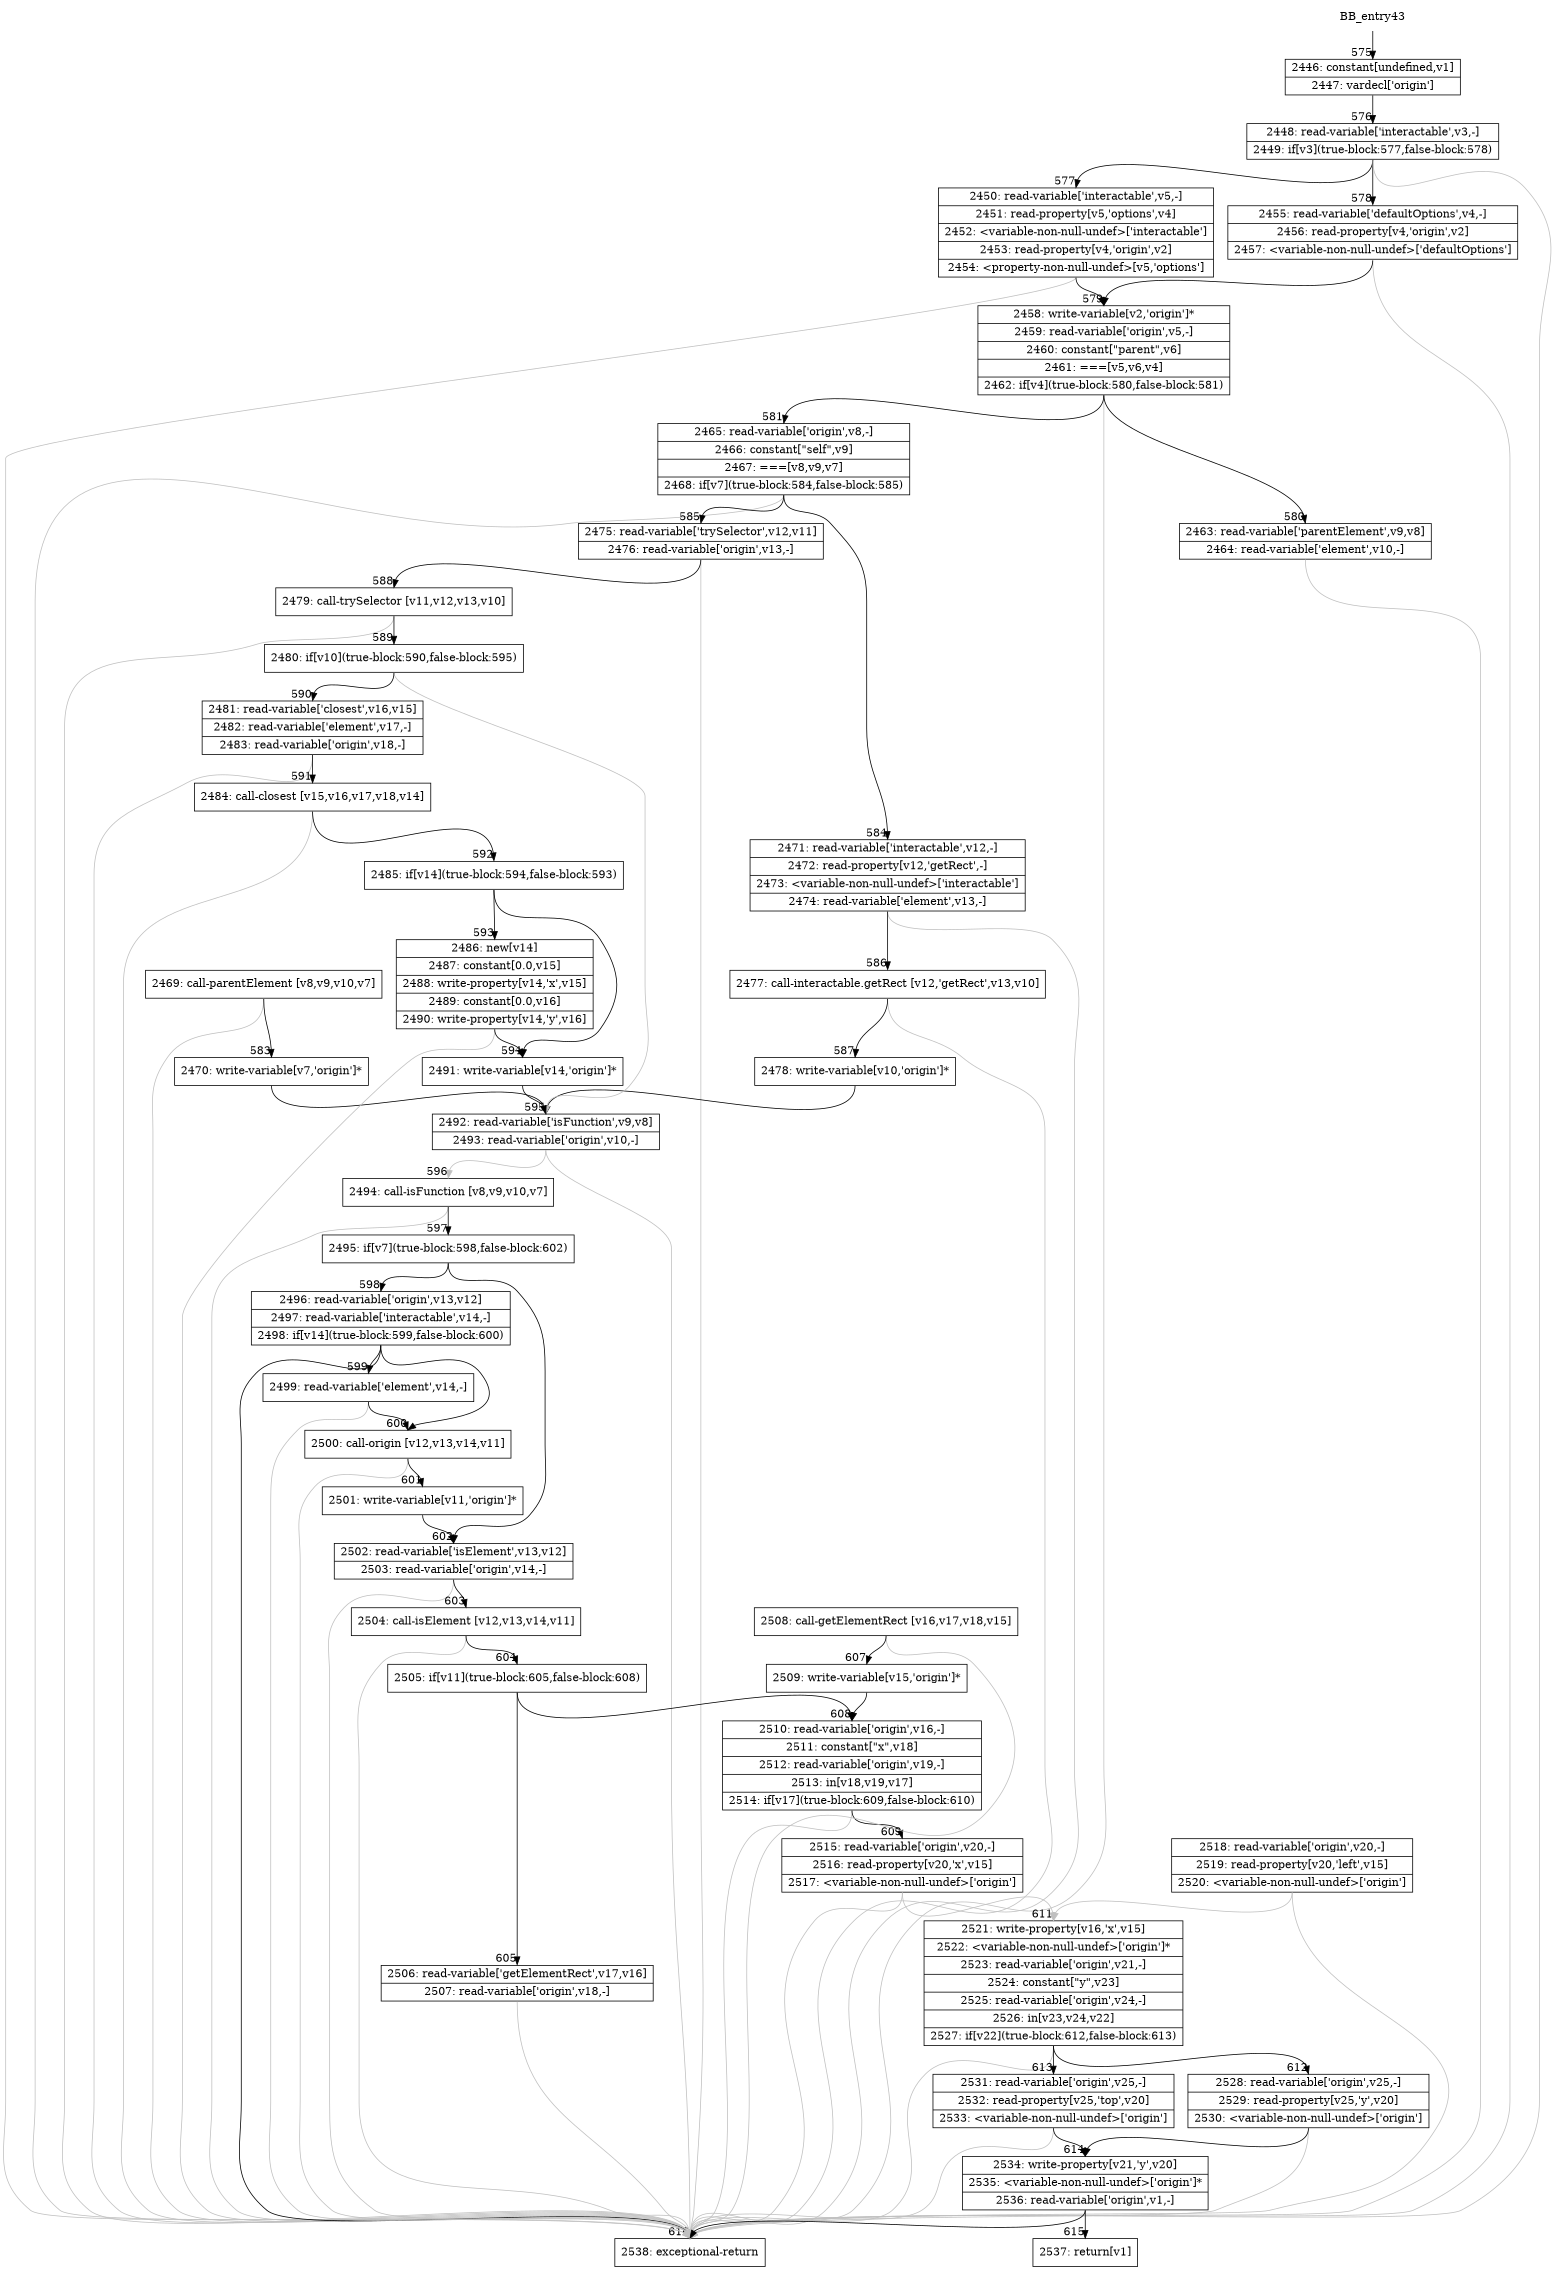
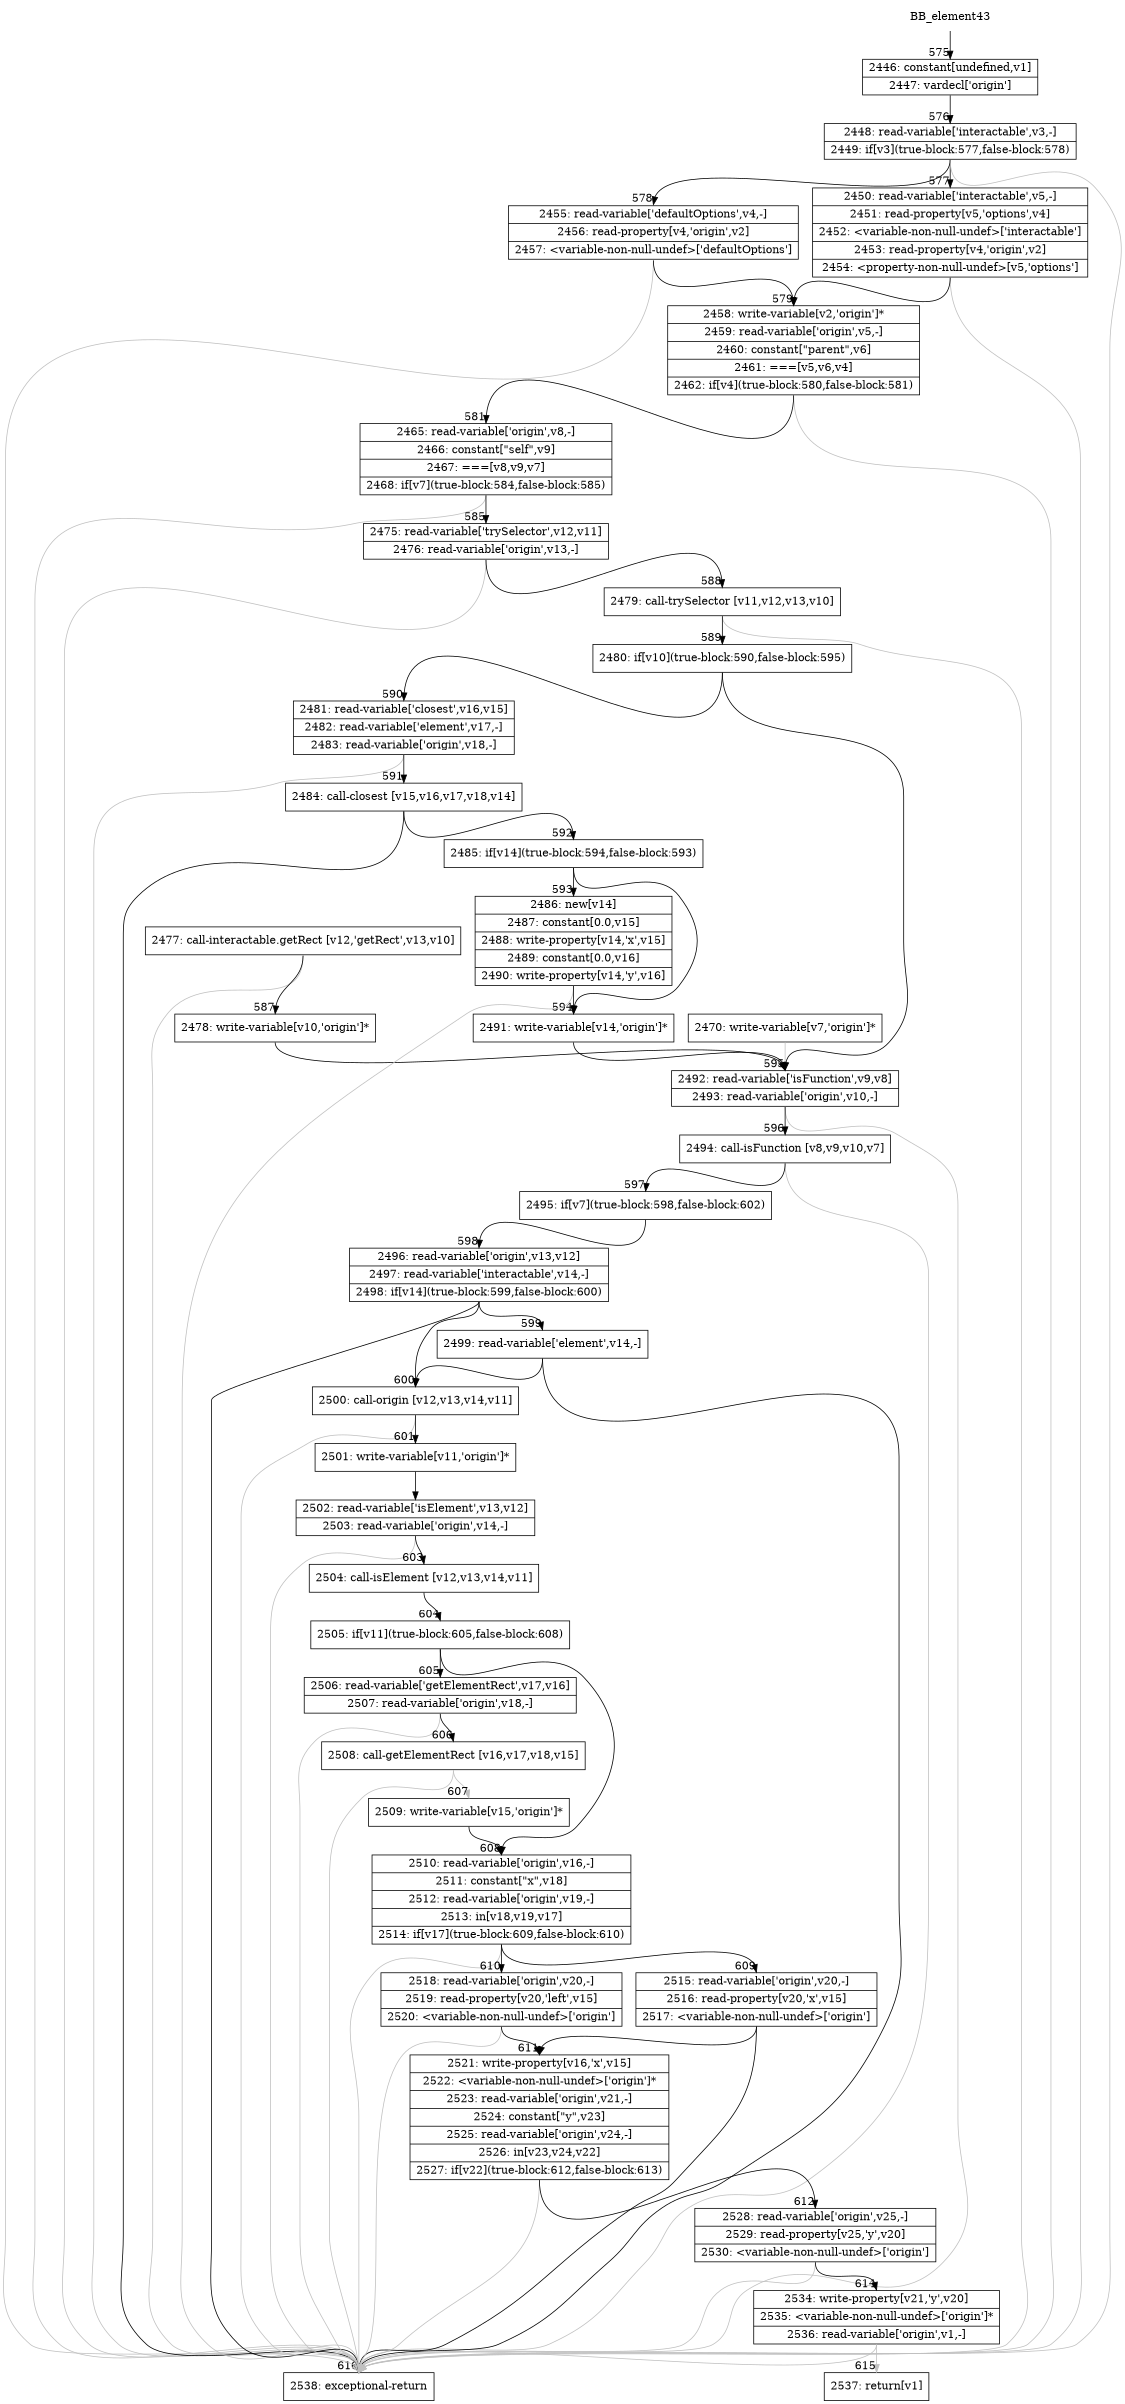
(1373, 17) -> (950, 17)
(1305, 541) -> none
(645, 847) -> (904, 856)
(888, 875) -> none
(264, 984) -> none
(405, 1100) -> (785, 1052)
(501, 1165) -> (785, 1117)
(545, 1401) -> none
(880, 1648) -> (458, 1781)
none -> (444, 1725)
(123, 1734) -> (123, 1575)
(1177, 1907) -> (517, 2040)
(949, 1914) -> (652, 2041)
none -> (501, 1955)
(271, 1974) -> (899, 1853)
(359, 2024) -> none
(793, 2060) -> (595, 2236)
(1053, 2101) -> none
(1085, 2221) -> (877, 2359)
(891, 2224) -> (634, 2359)
